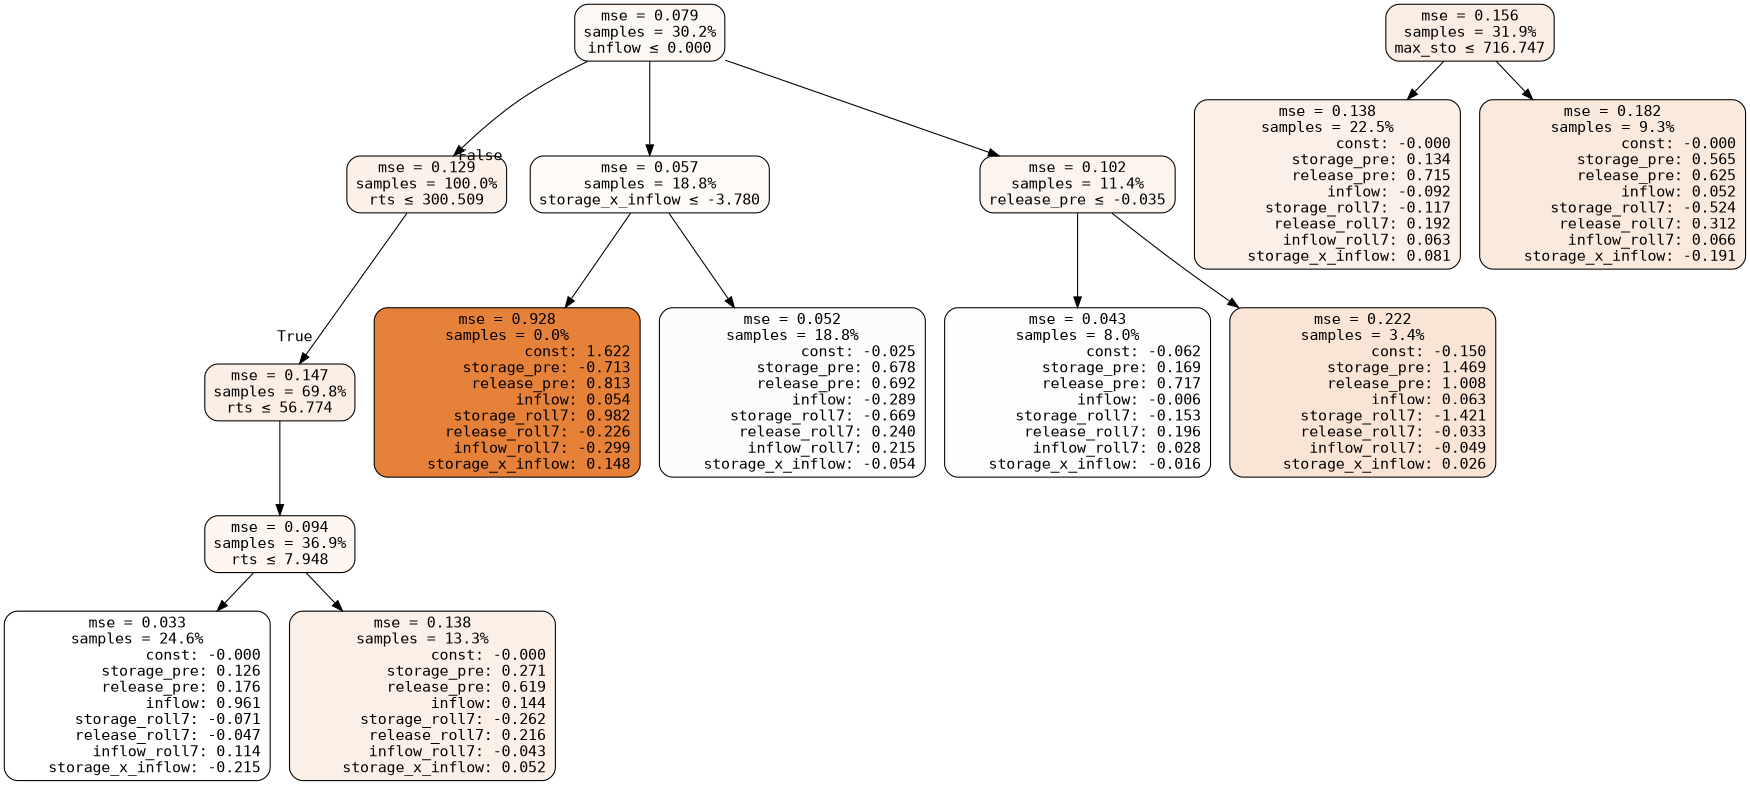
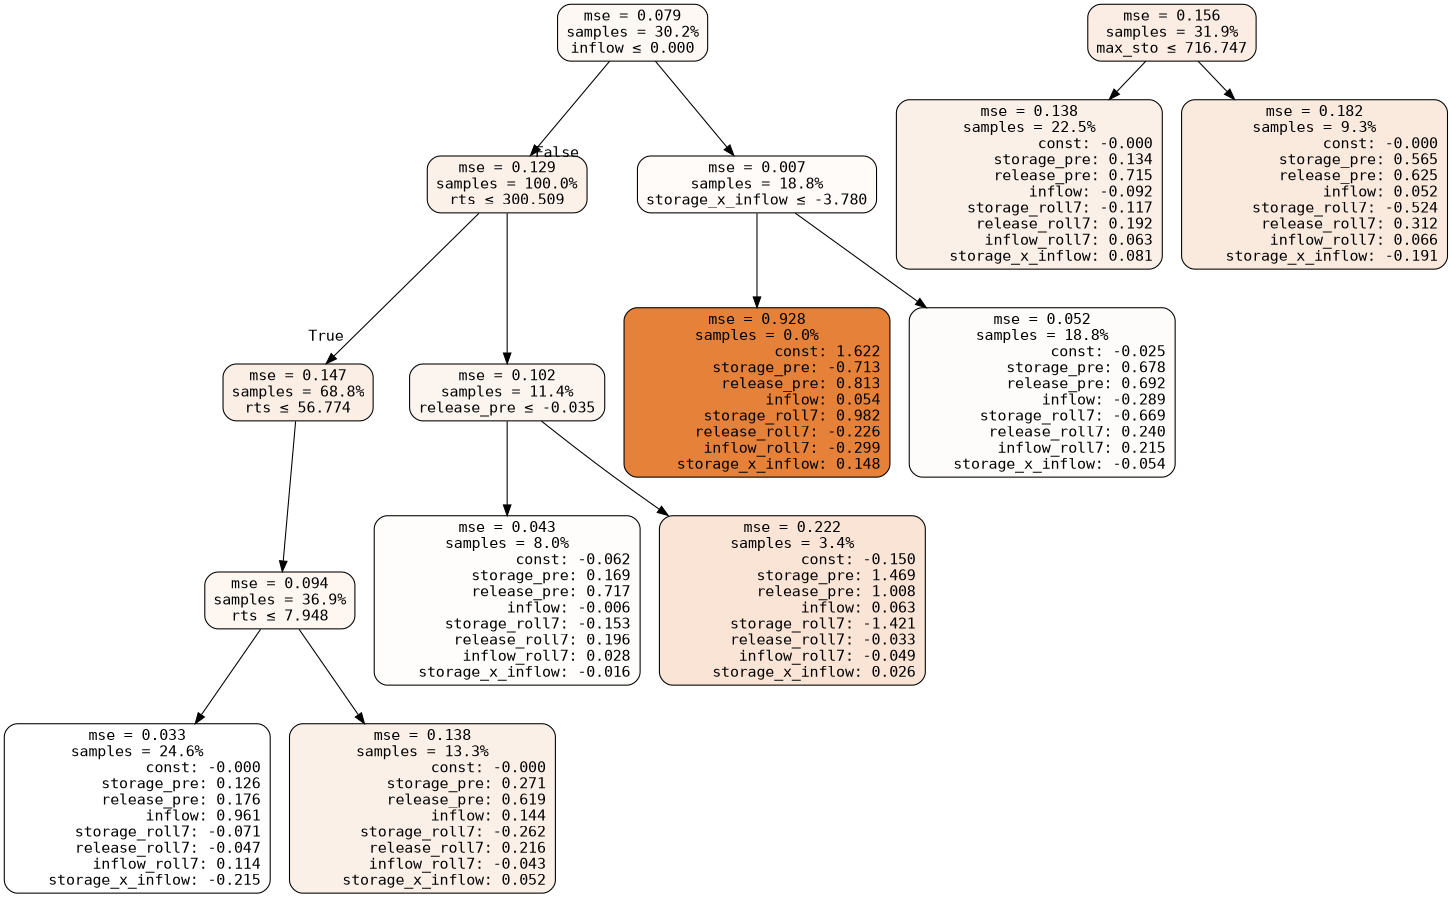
(857, 106) -> (507, 283)
(650, 184) -> (757, 184)
(280, 392) -> (298, 392)
